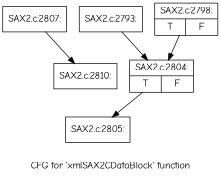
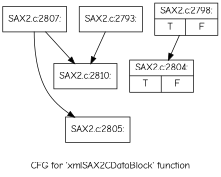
(132, 43) -> (100, 44)
(130, 103) -> (41, 77)
